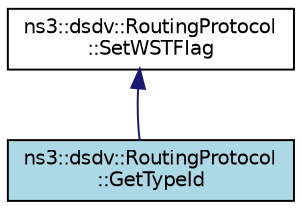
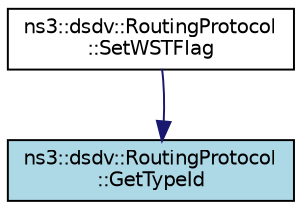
(138, 115) -> (164, 95)
